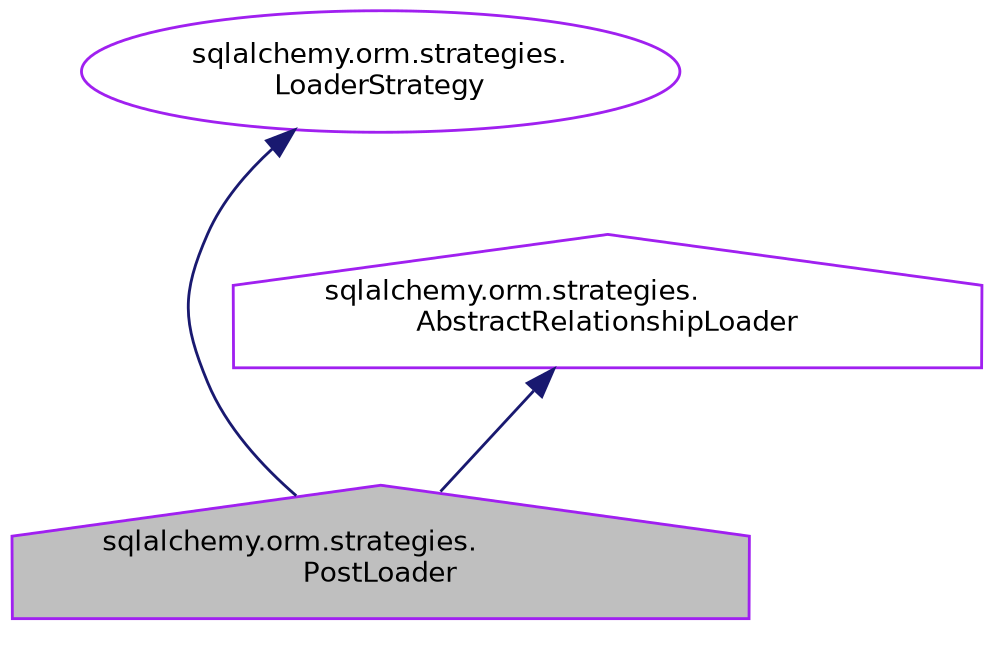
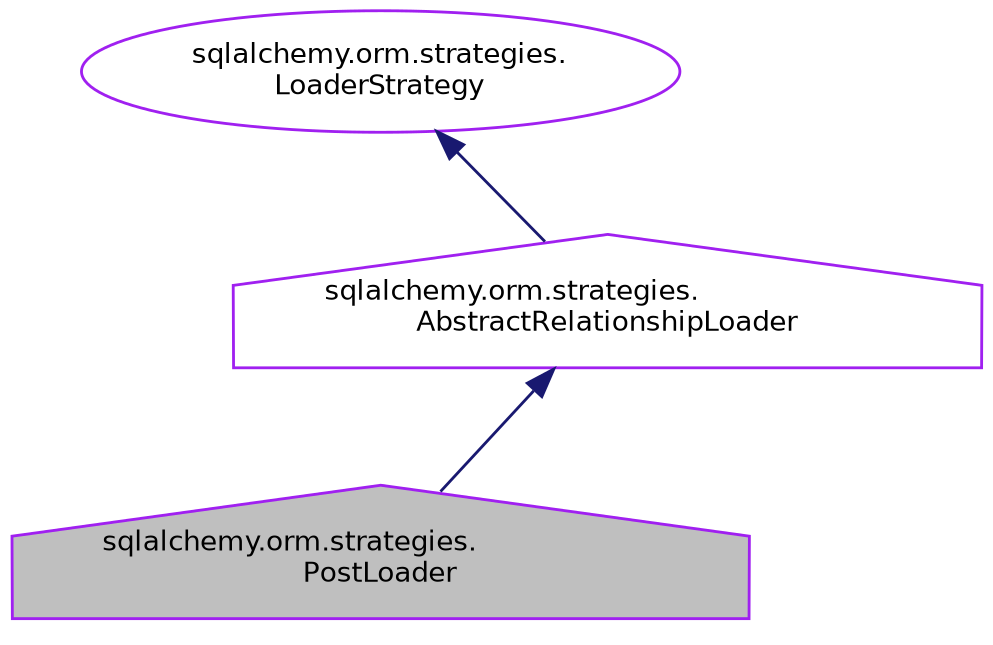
(190, 327) -> (501, 197)
